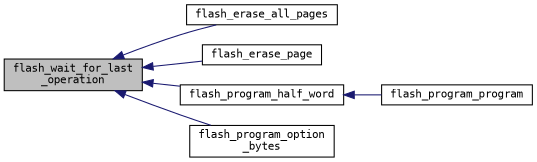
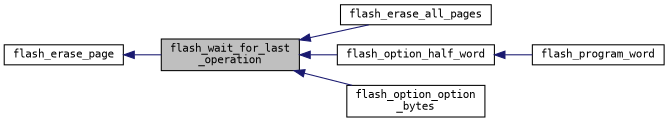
(178, 64) -> (148, 55)
(262, 95) -> (416, 55)
(457, 95) -> (598, 55)
(262, 141) -> (416, 101)
